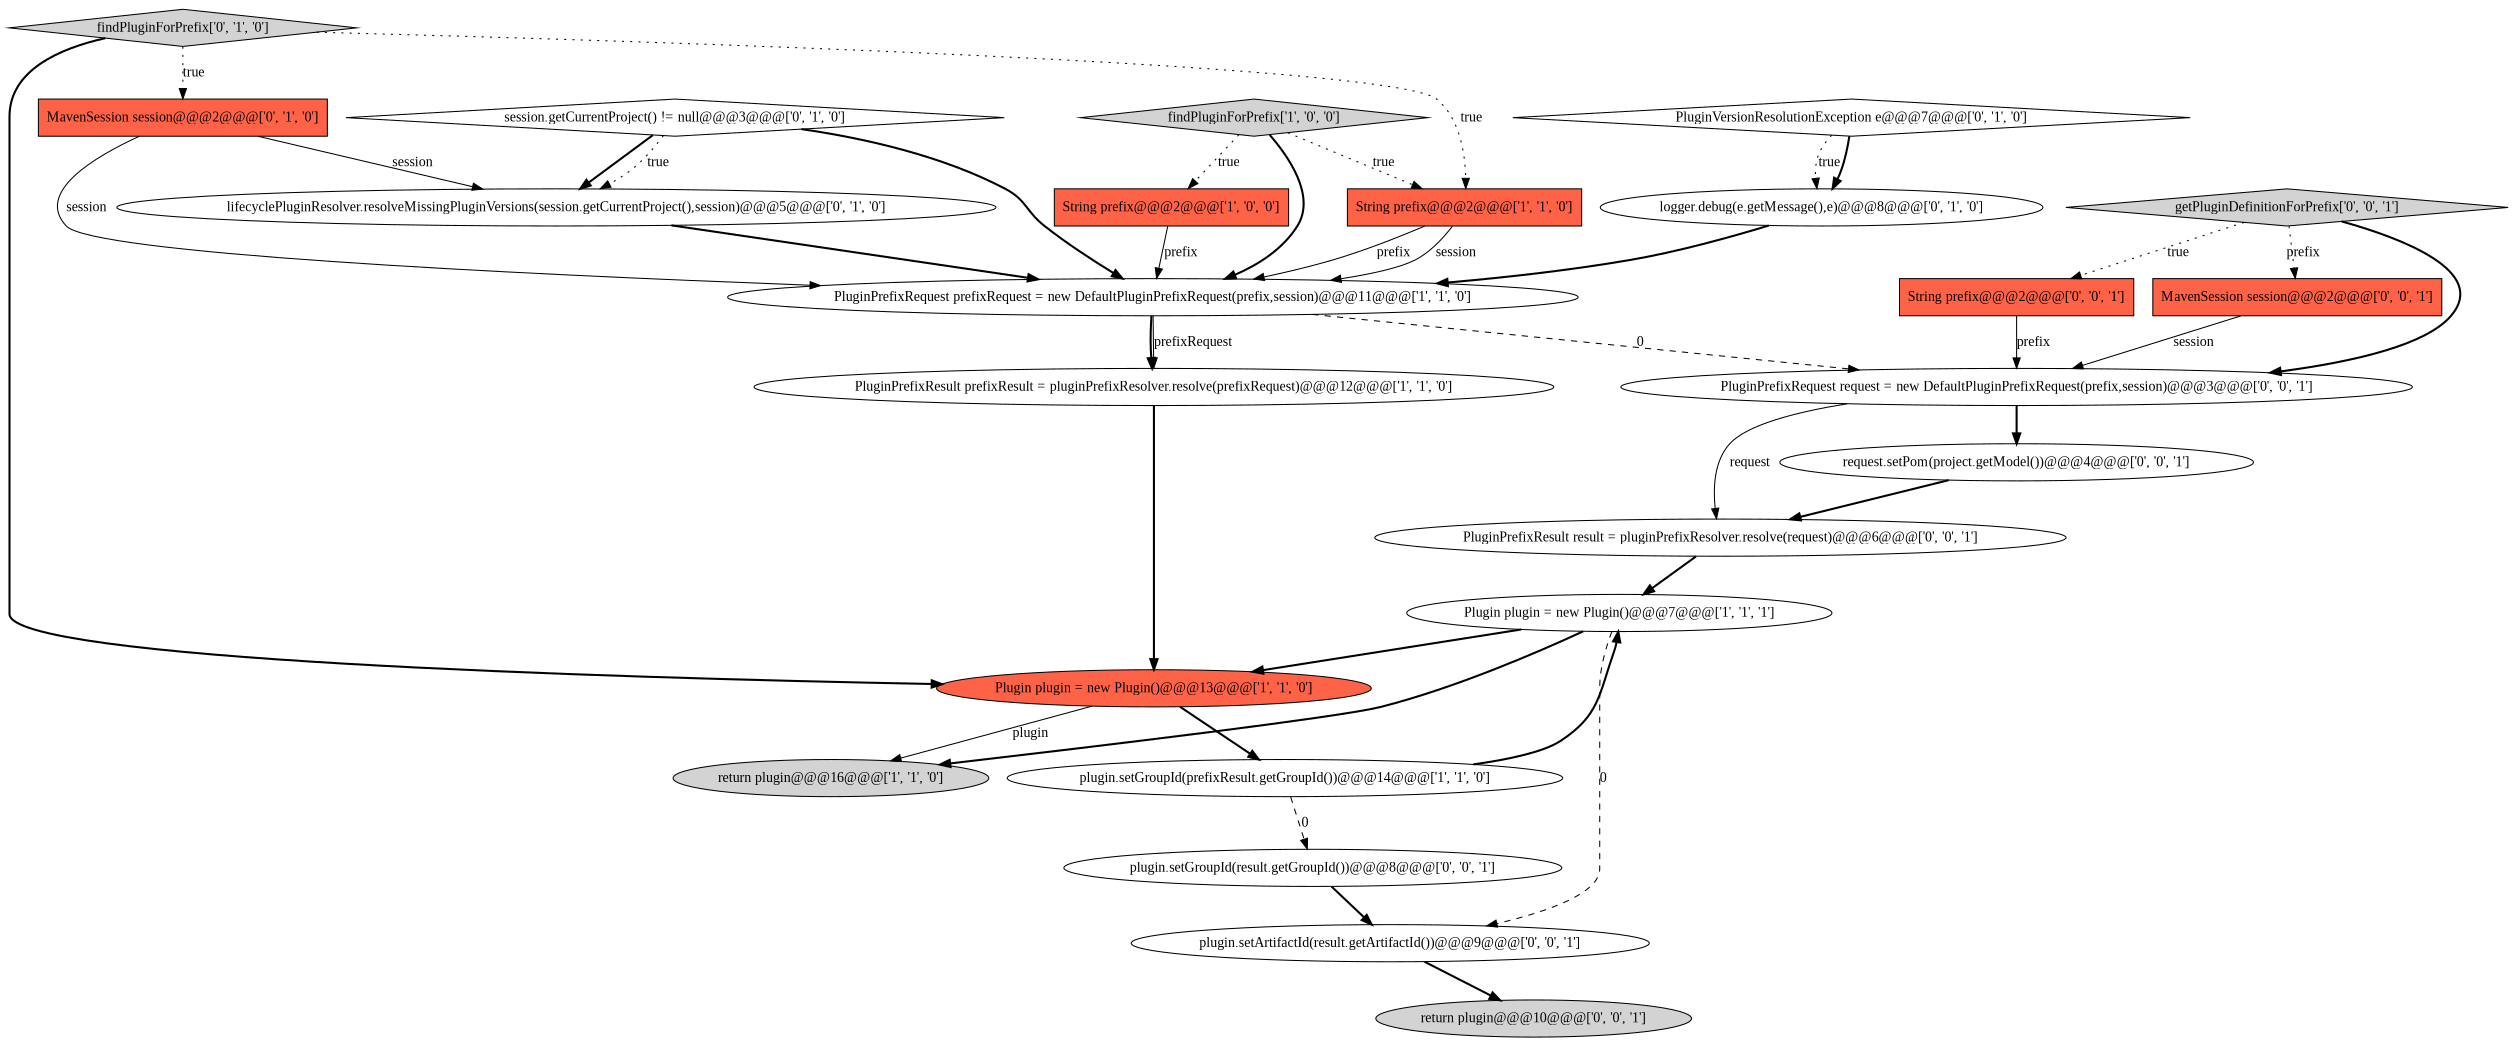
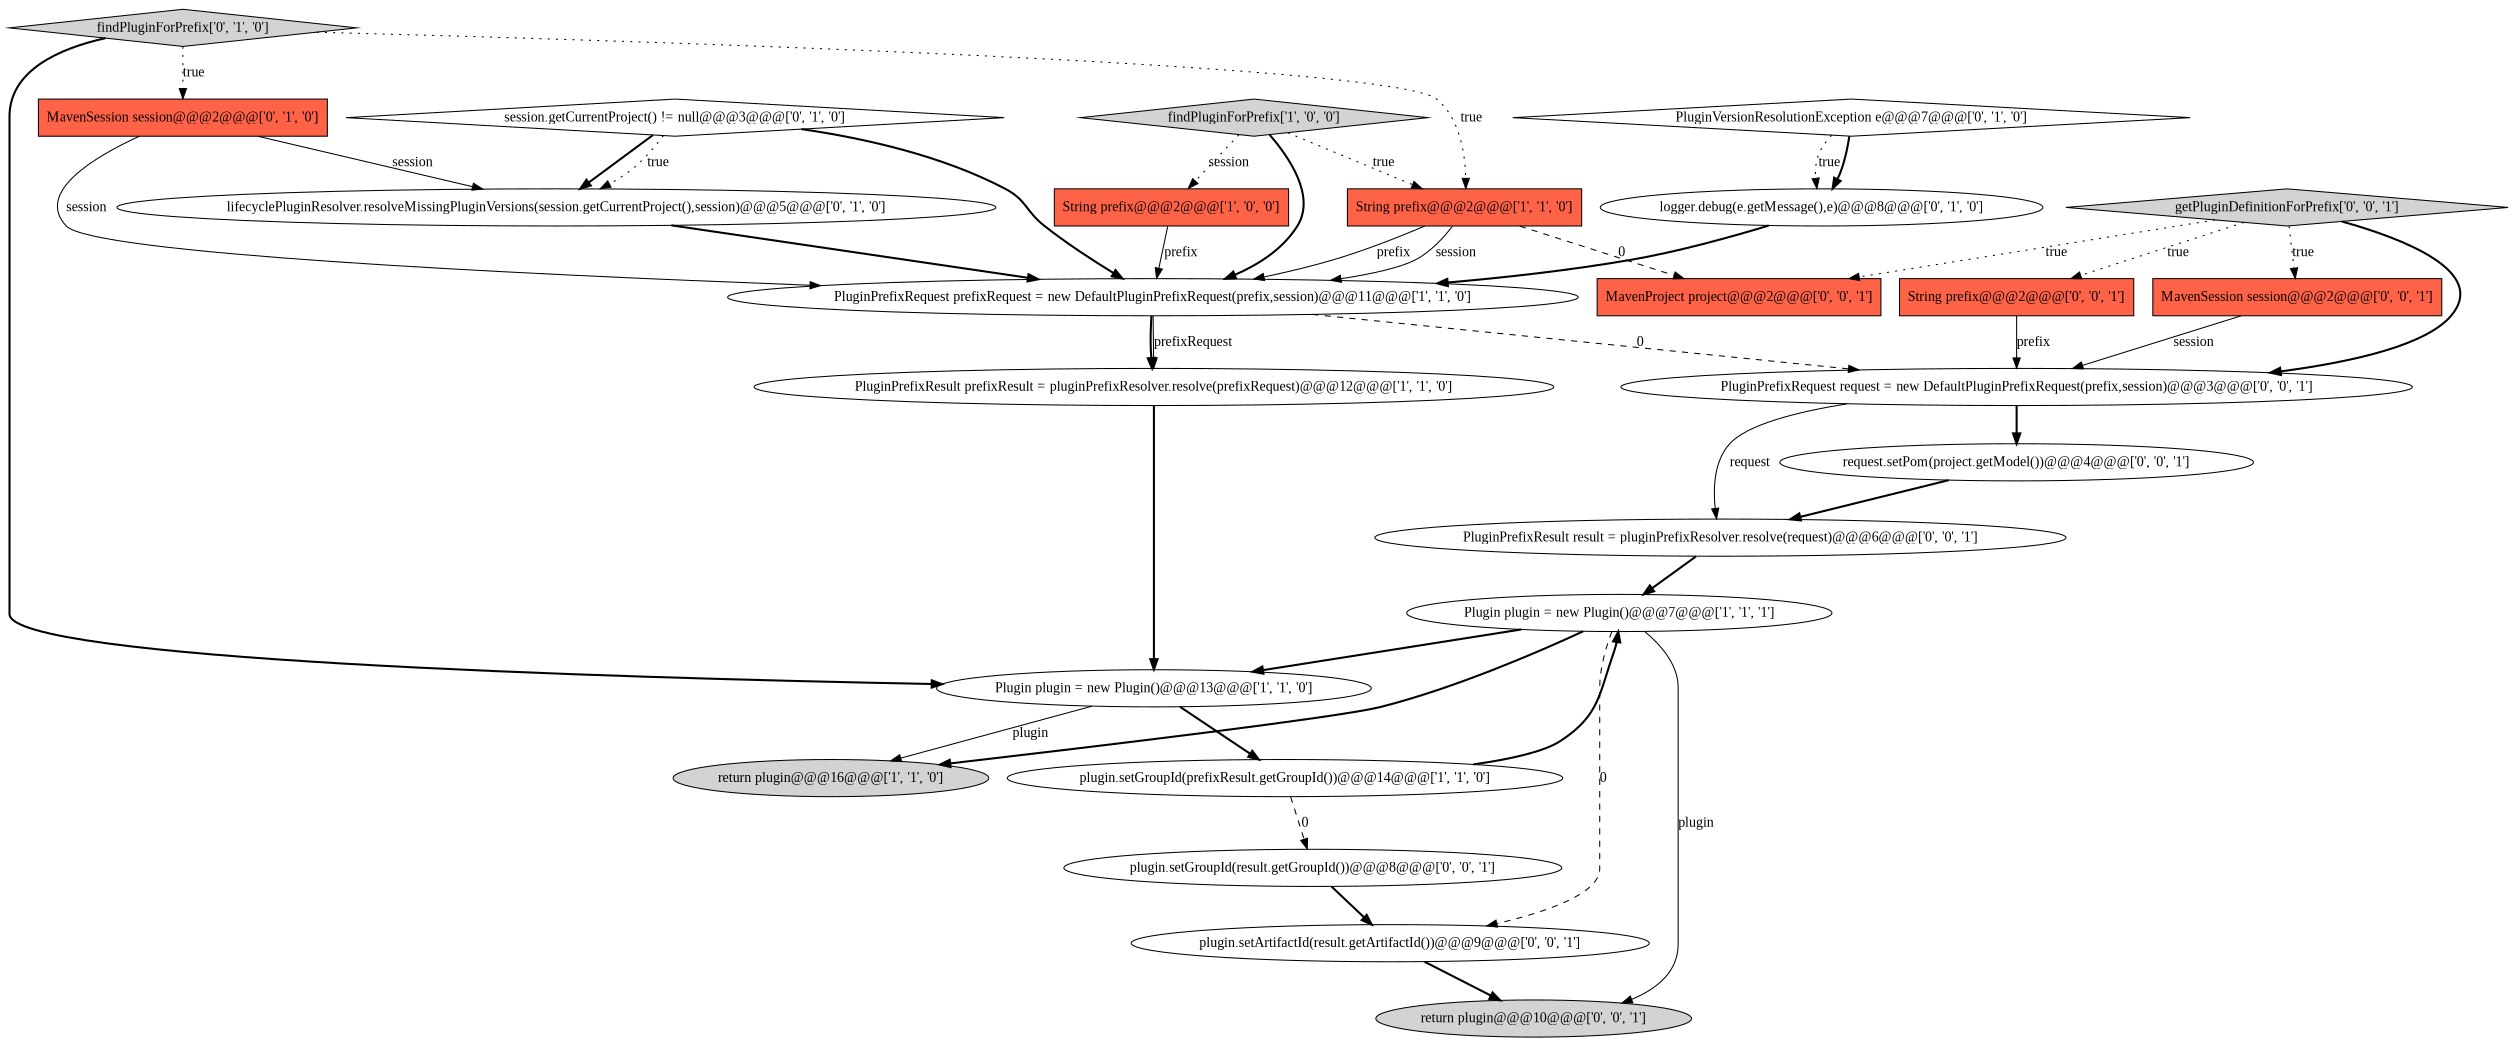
(1229, 163) -> (1229, 163)
(2304, 252) -> (2304, 252)
none -> (1739, 297)
(1154, 688) -> (1154, 688)
none -> (1678, 821)
